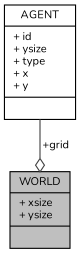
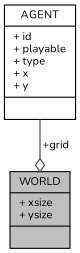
(31, 49) -> (40, 49)
